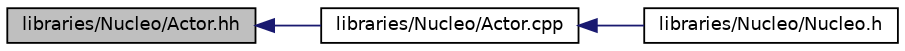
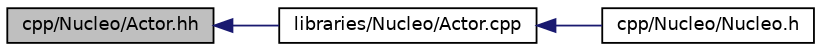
(131, 26) -> (110, 26)
(771, 26) -> (708, 26)
